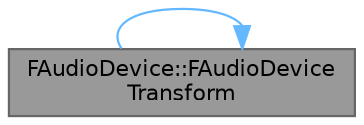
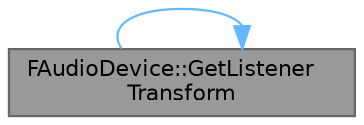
(182, 83) -> (182, 83)
